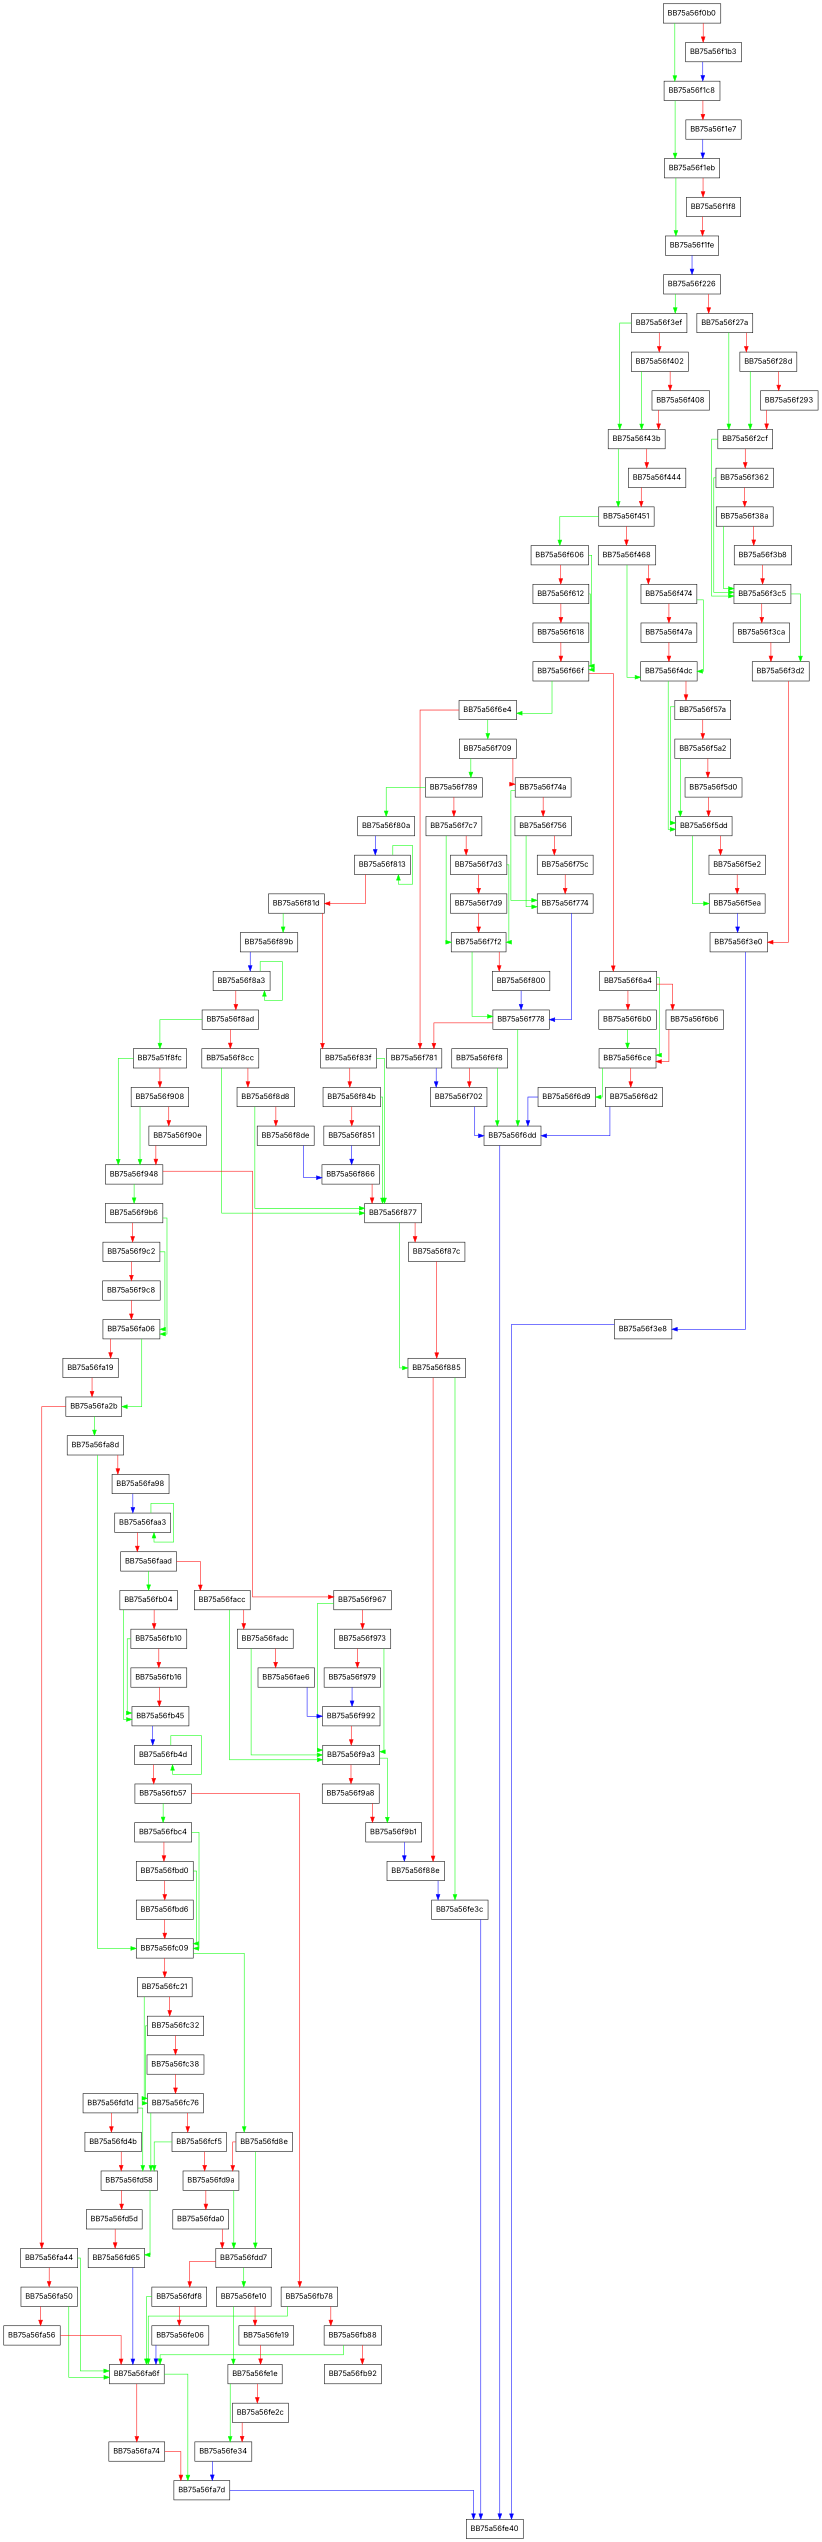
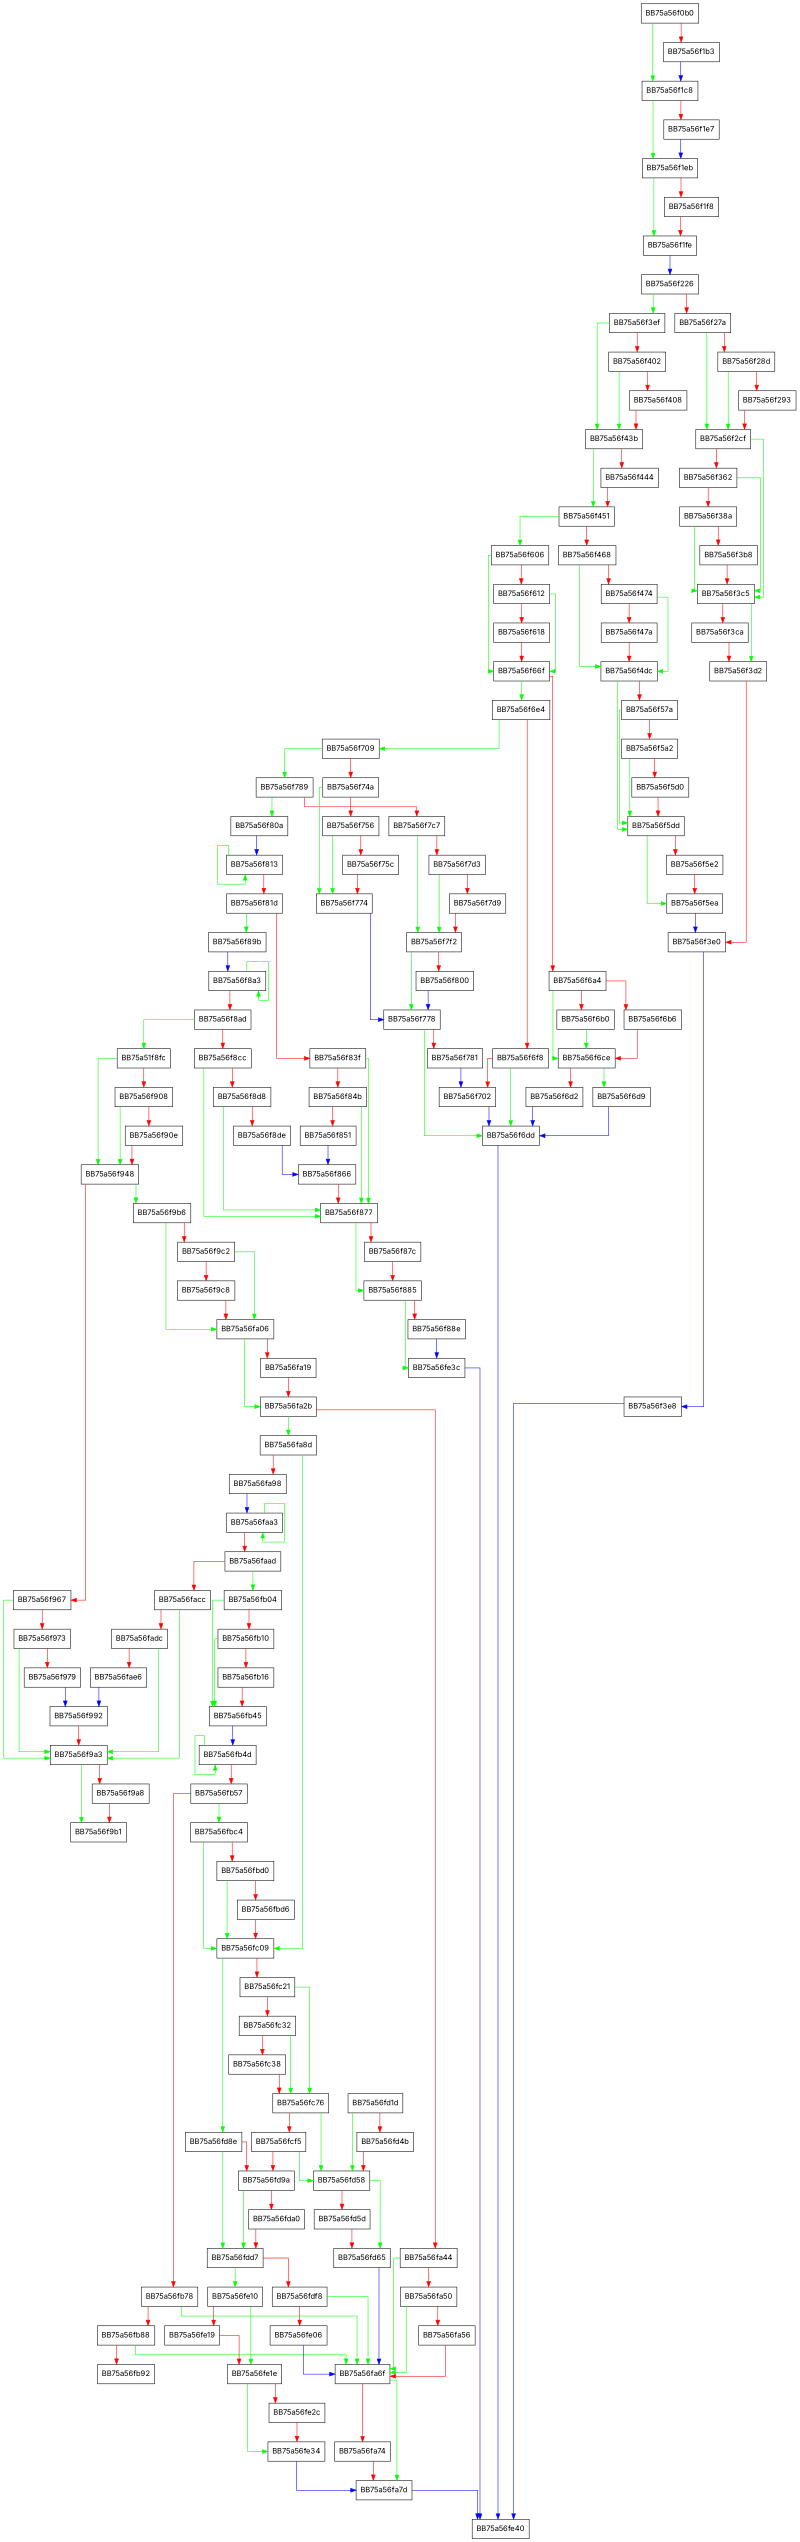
(420, 857) -> (527, 881)
(404, 1849) -> none
